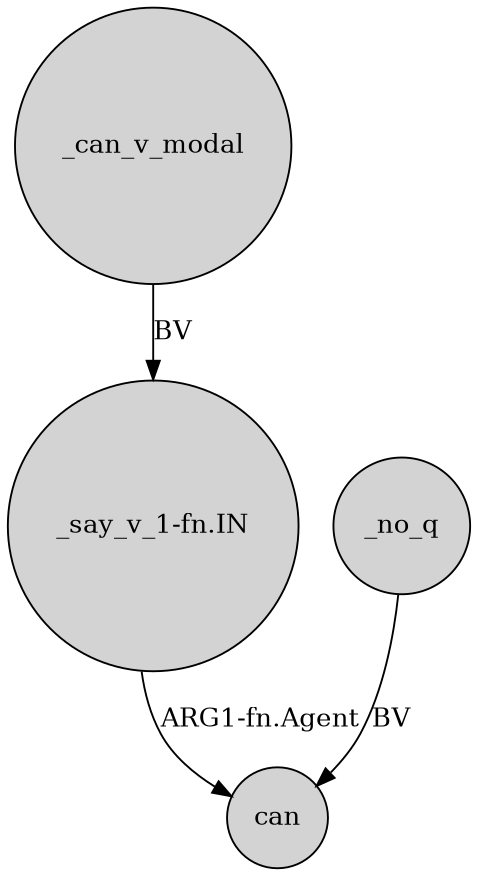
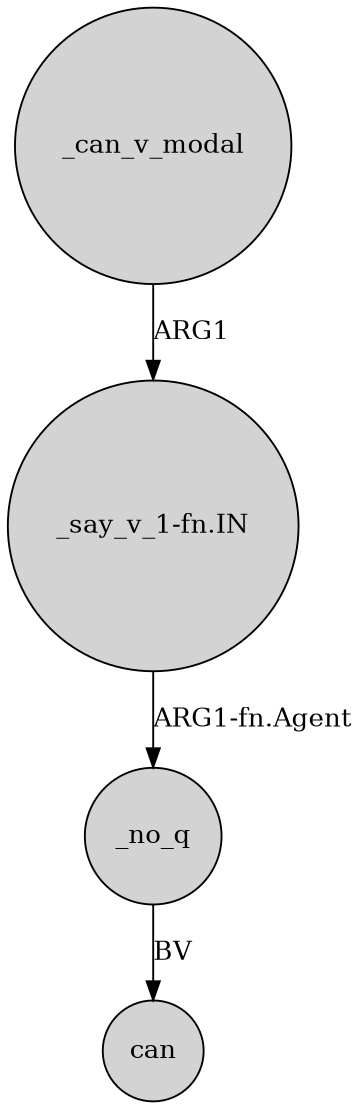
(173, 332) -> (192, 332)
(164, 738) -> (153, 710)
